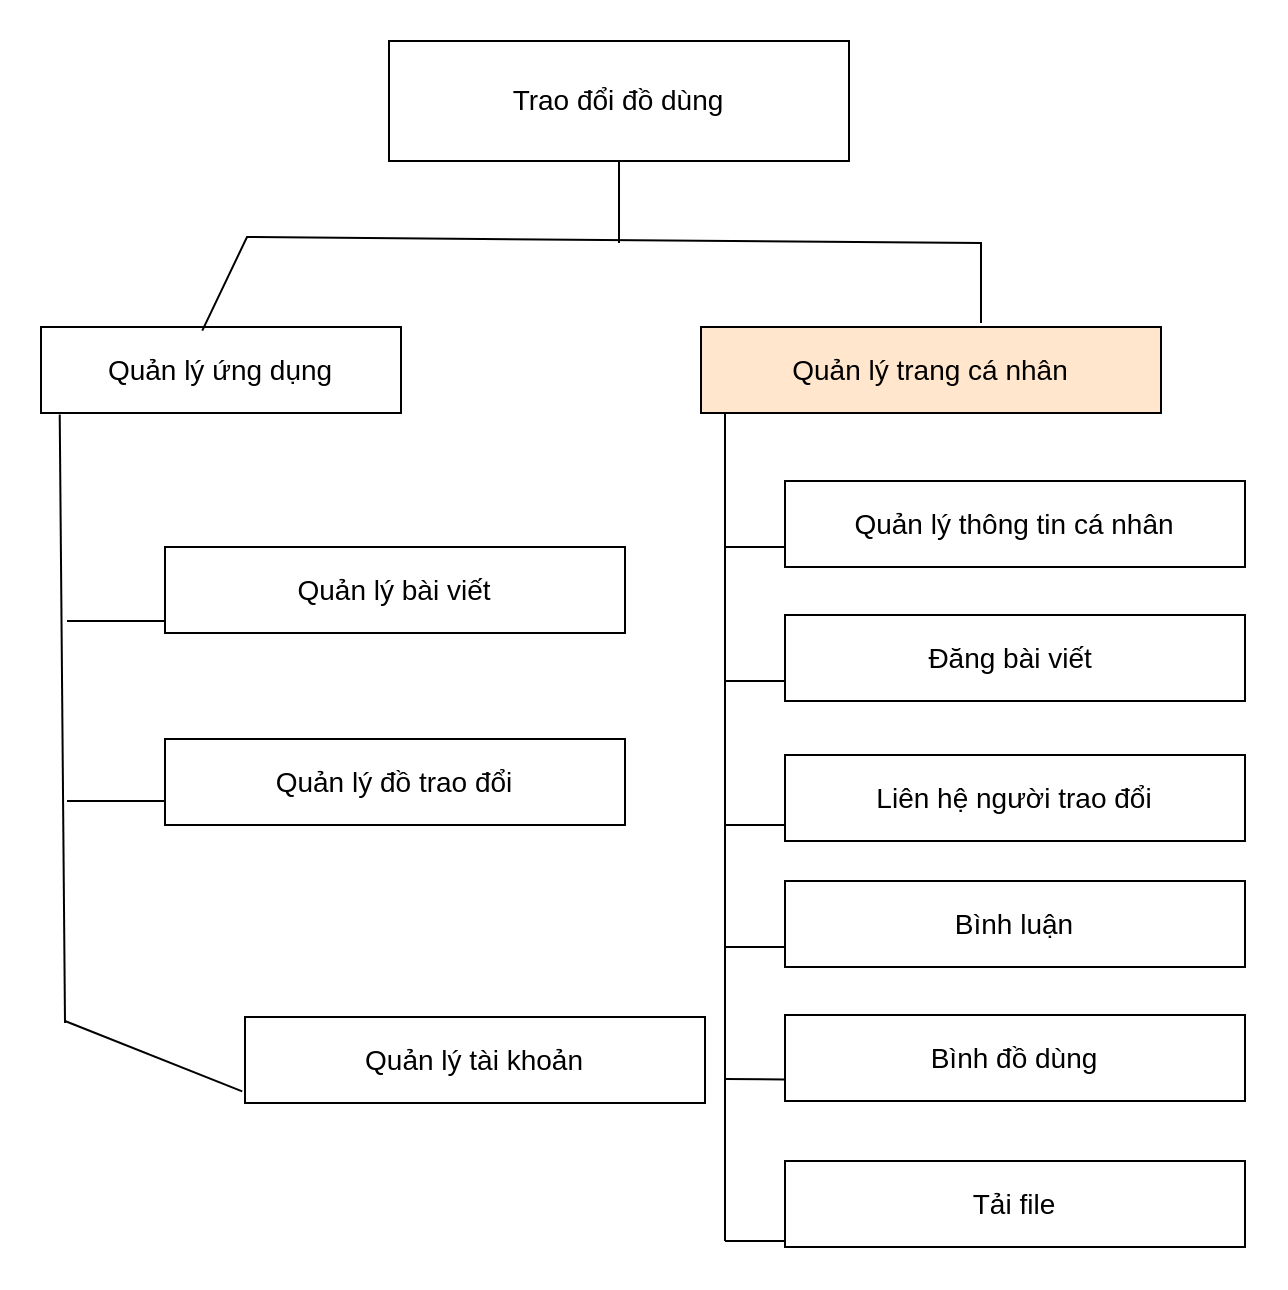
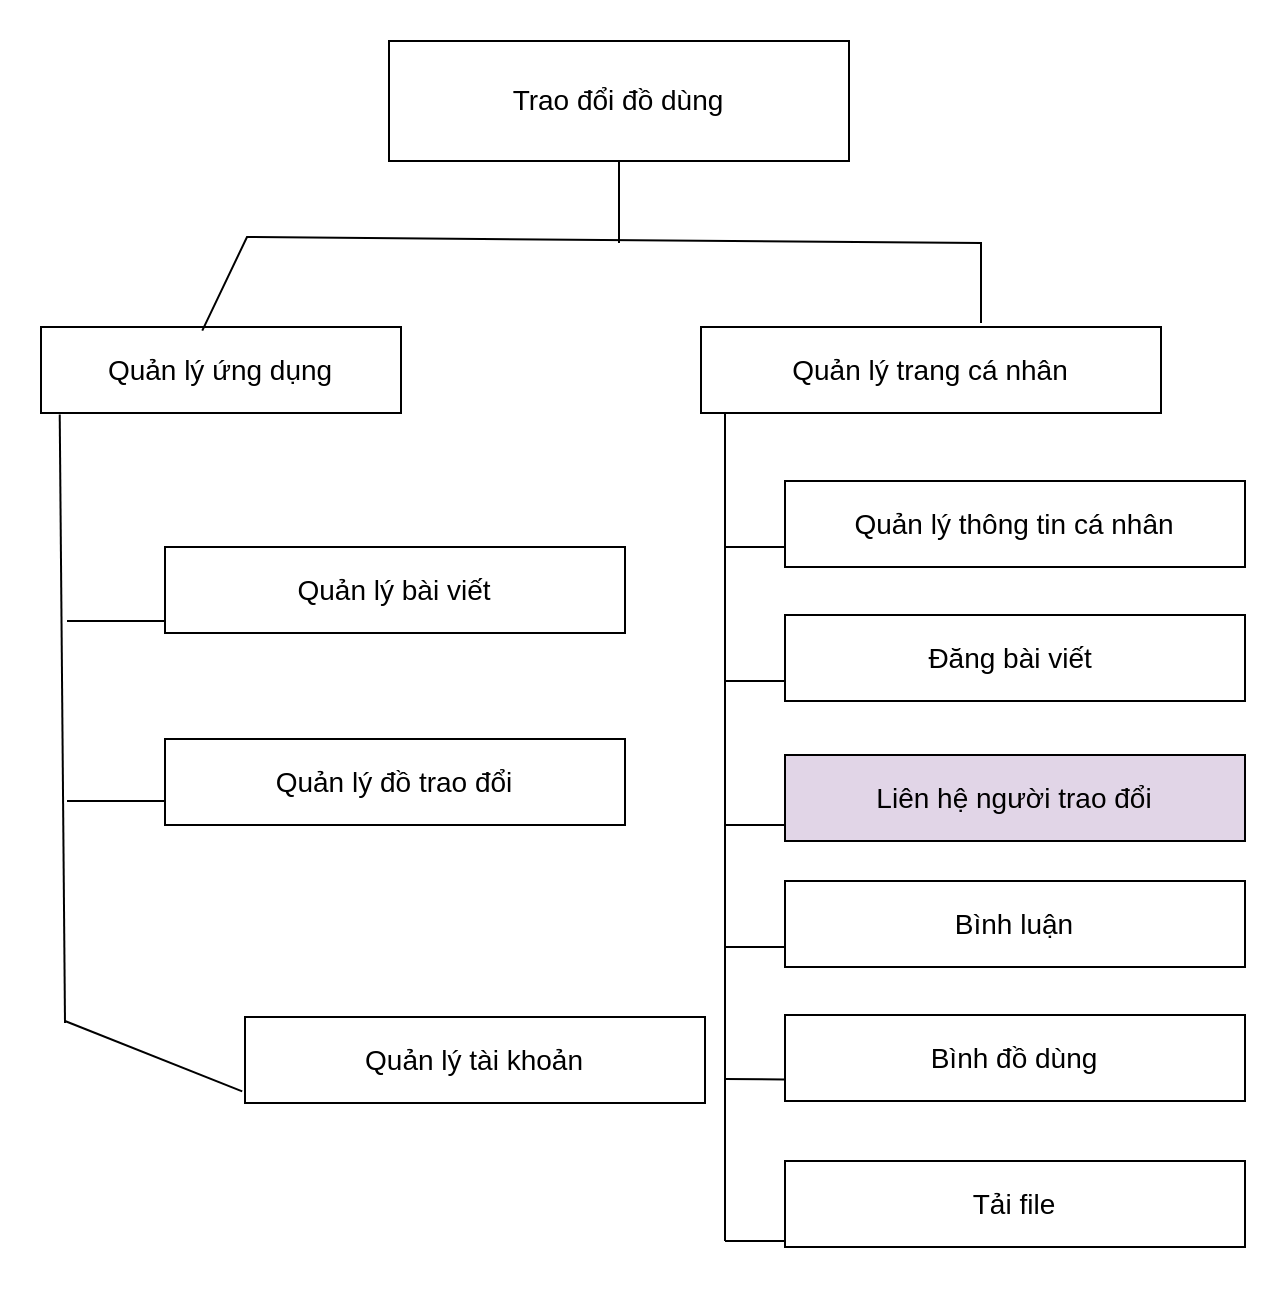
(931, 370) -> (931, 370)
(1015, 798) -> (1015, 798)
